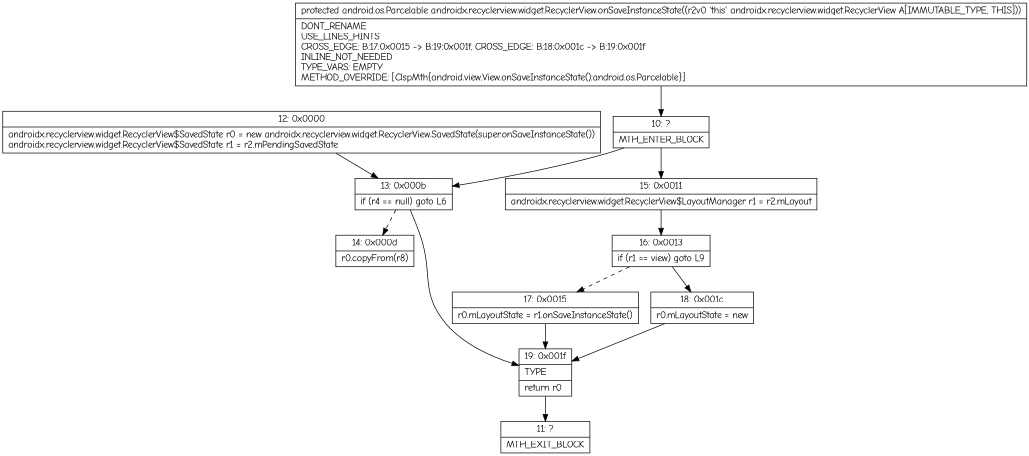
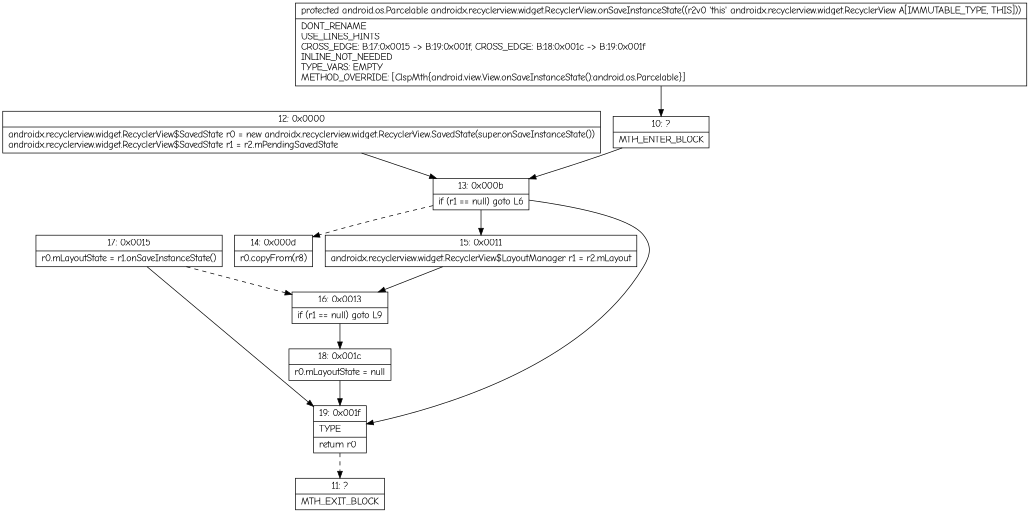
(661, 160) -> (481, 219)
(404, 202) -> (481, 202)
(661, 258) -> (340, 315)
(606, 278) -> (236, 280)
(702, 315) -> (340, 372)
(545, 405) -> (340, 462)
